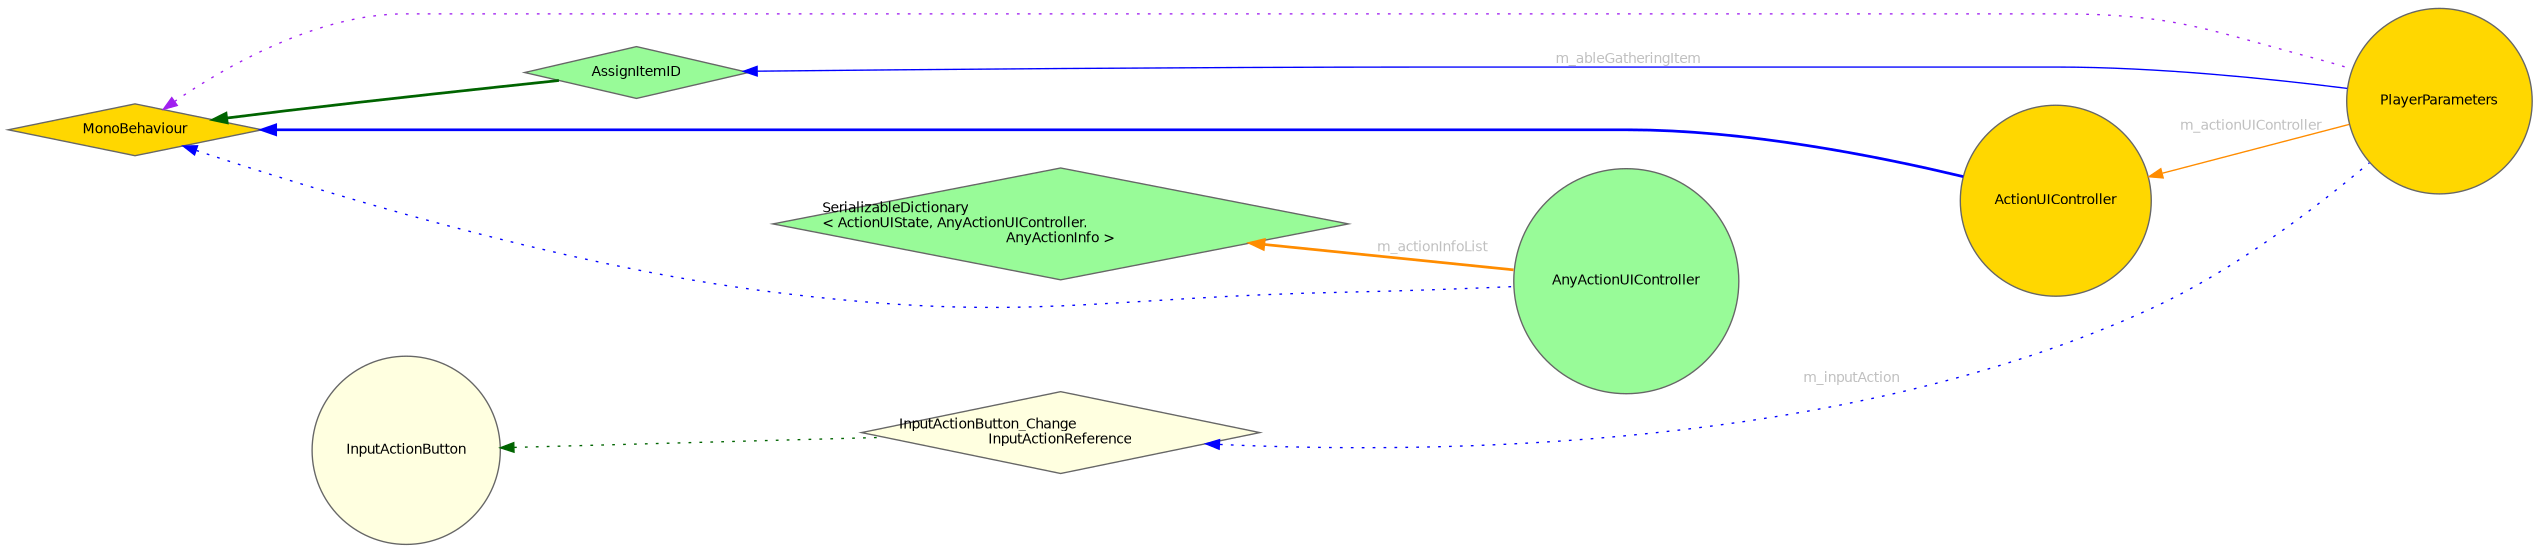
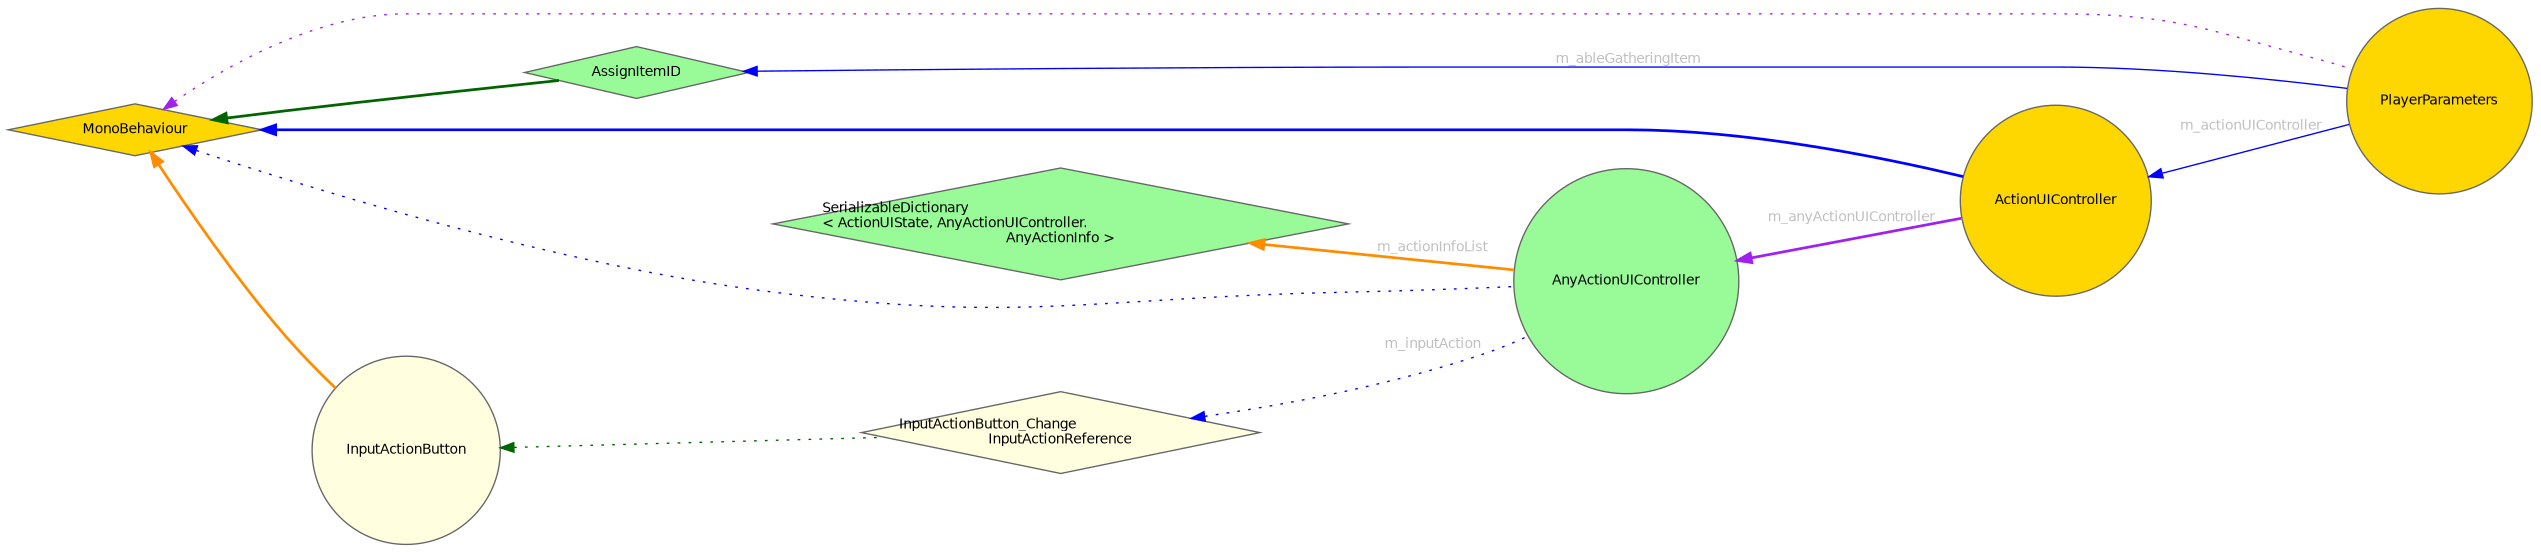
(2256, 149) -> (2256, 149)
none -> (1856, 238)
none -> (241, 281)
(1824, 407) -> (1369, 386)
